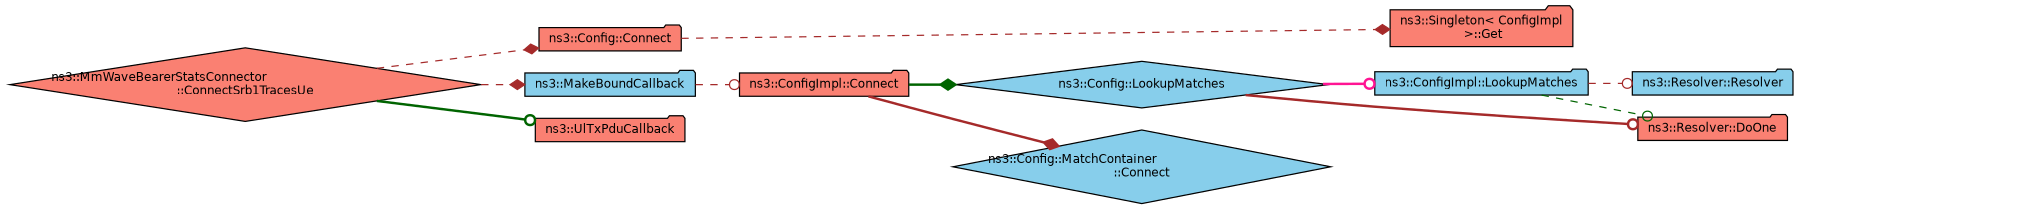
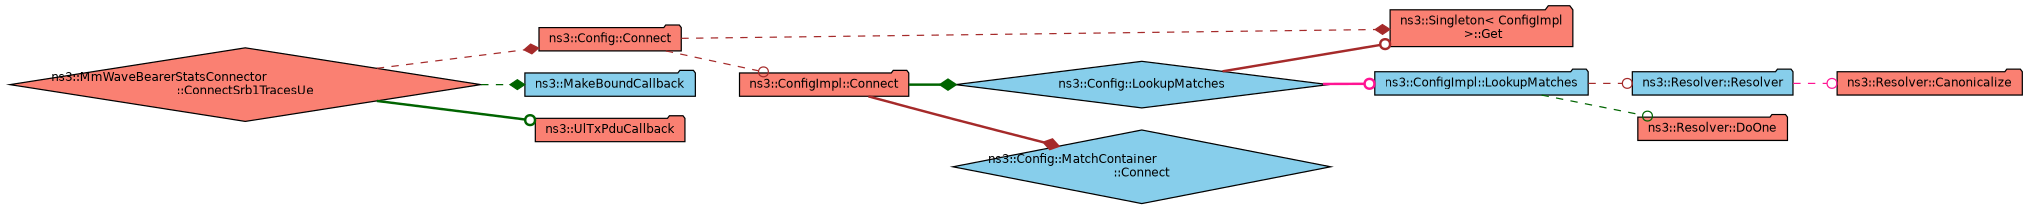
none -> (1930, 83)
(496, 85) -> (496, 85)
(713, 85) -> (712, 61)
(1437, 111) -> (1301, 58)
